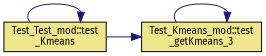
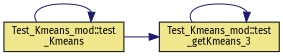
(55, 37) -> (64, 37)
